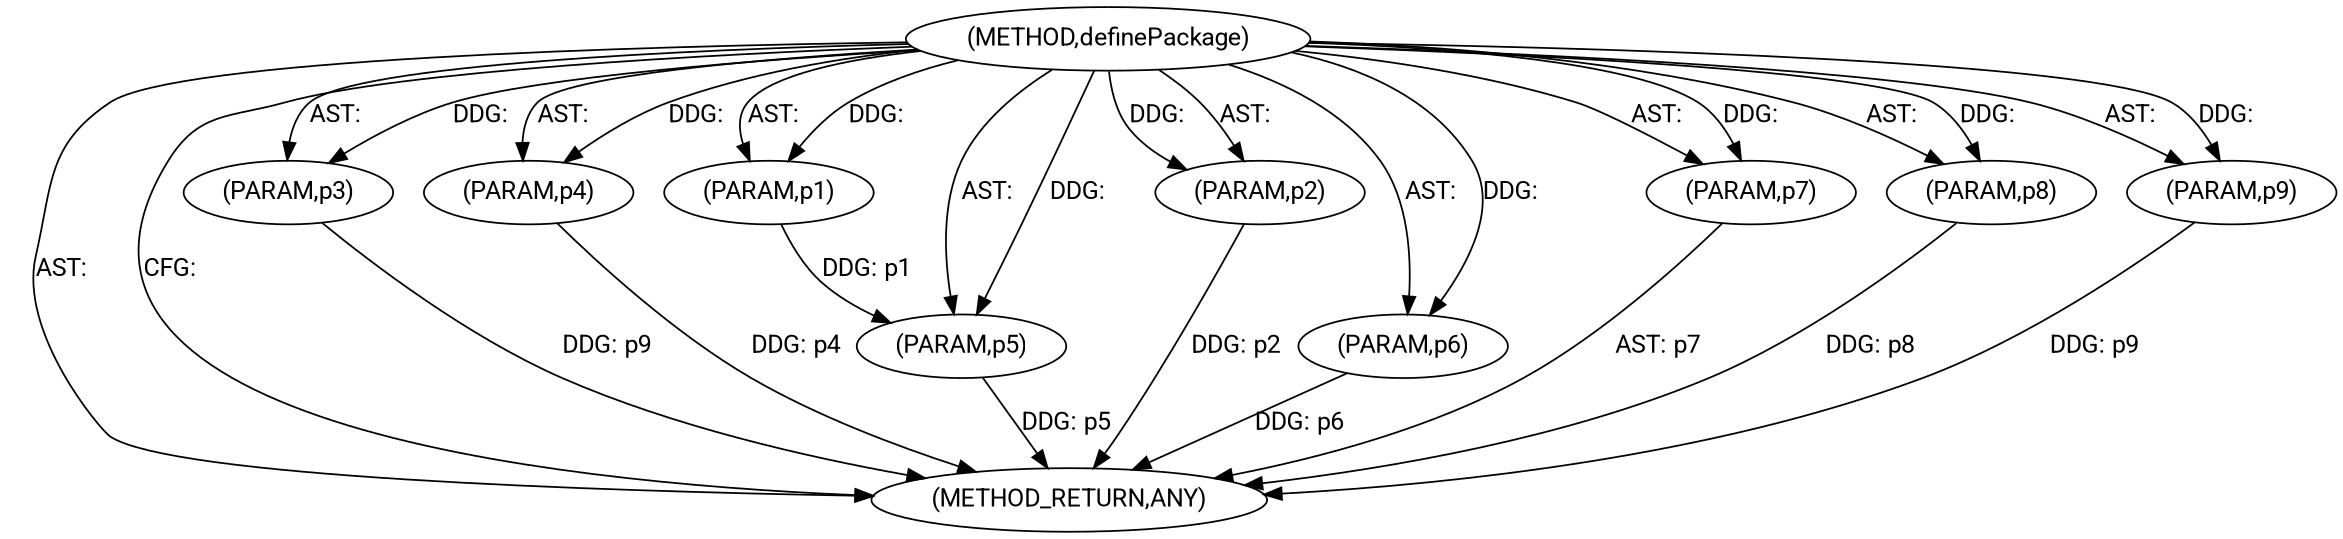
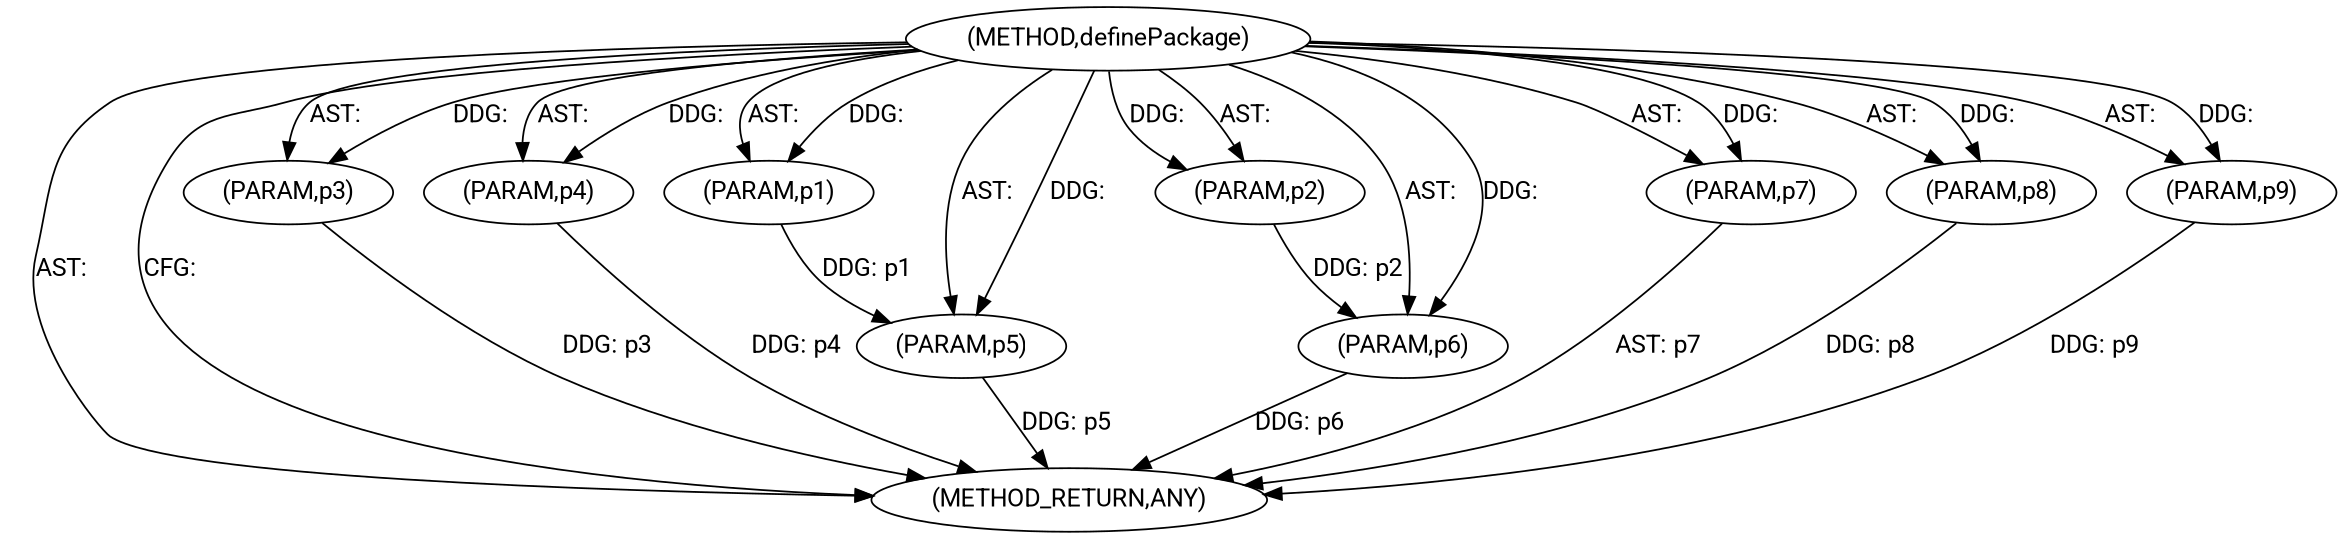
(1177, 341) -> (1302, 270)
(607, 346) -> (607, 346)
